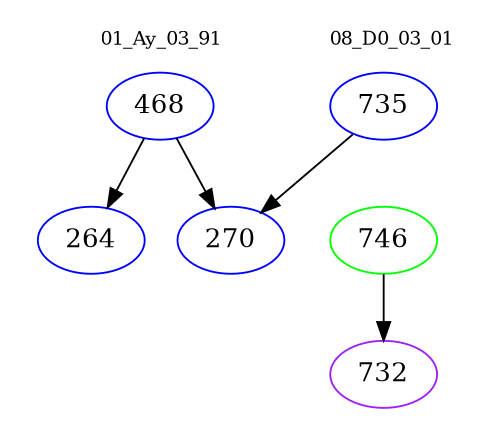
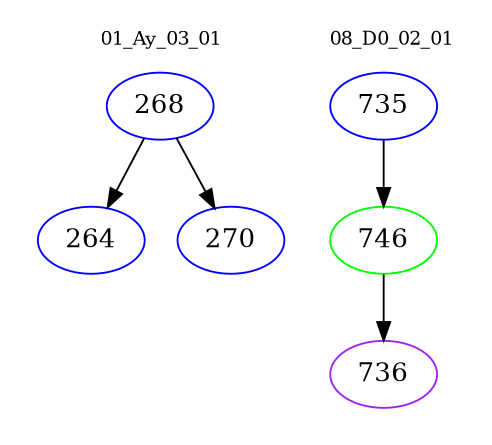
(161, 40) -> (161, 40)
(392, 40) -> (392, 40)
(160, 106) -> (160, 106)
(328, 156) -> (384, 164)
(384, 374) -> (384, 374)
